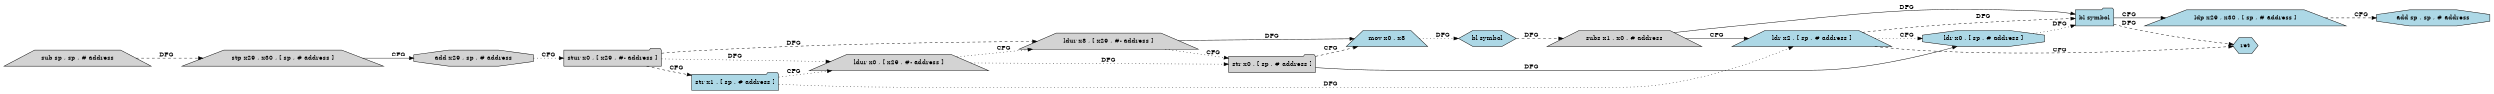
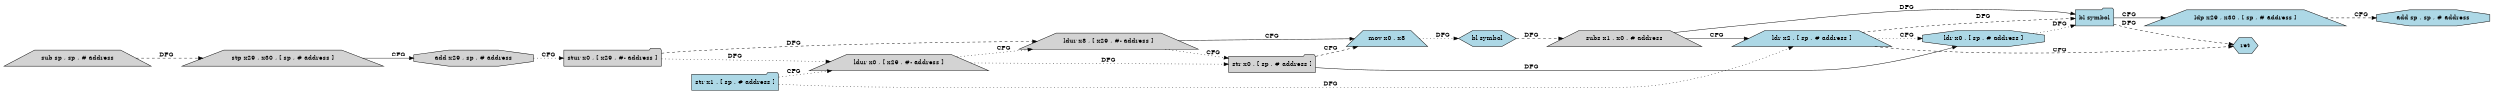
(1272, 36) -> (1272, 36)
(667, 71) -> none
